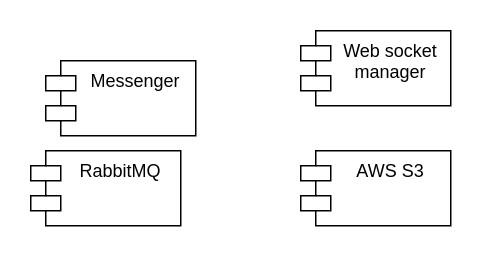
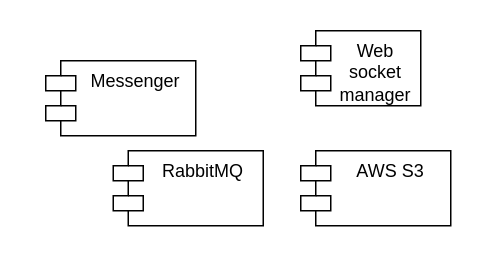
(376, 68) -> (361, 68)
(106, 188) -> (188, 188)
